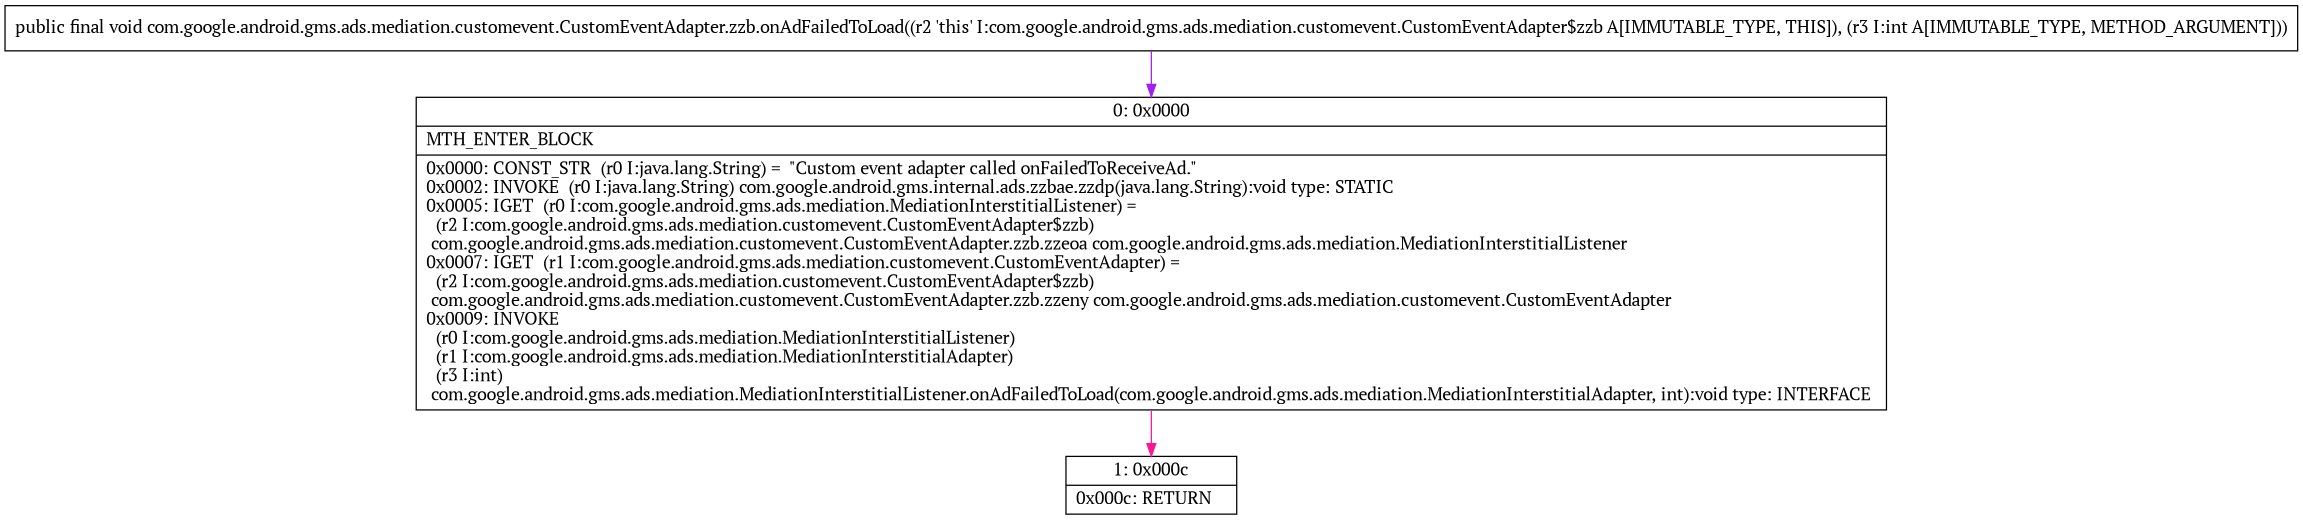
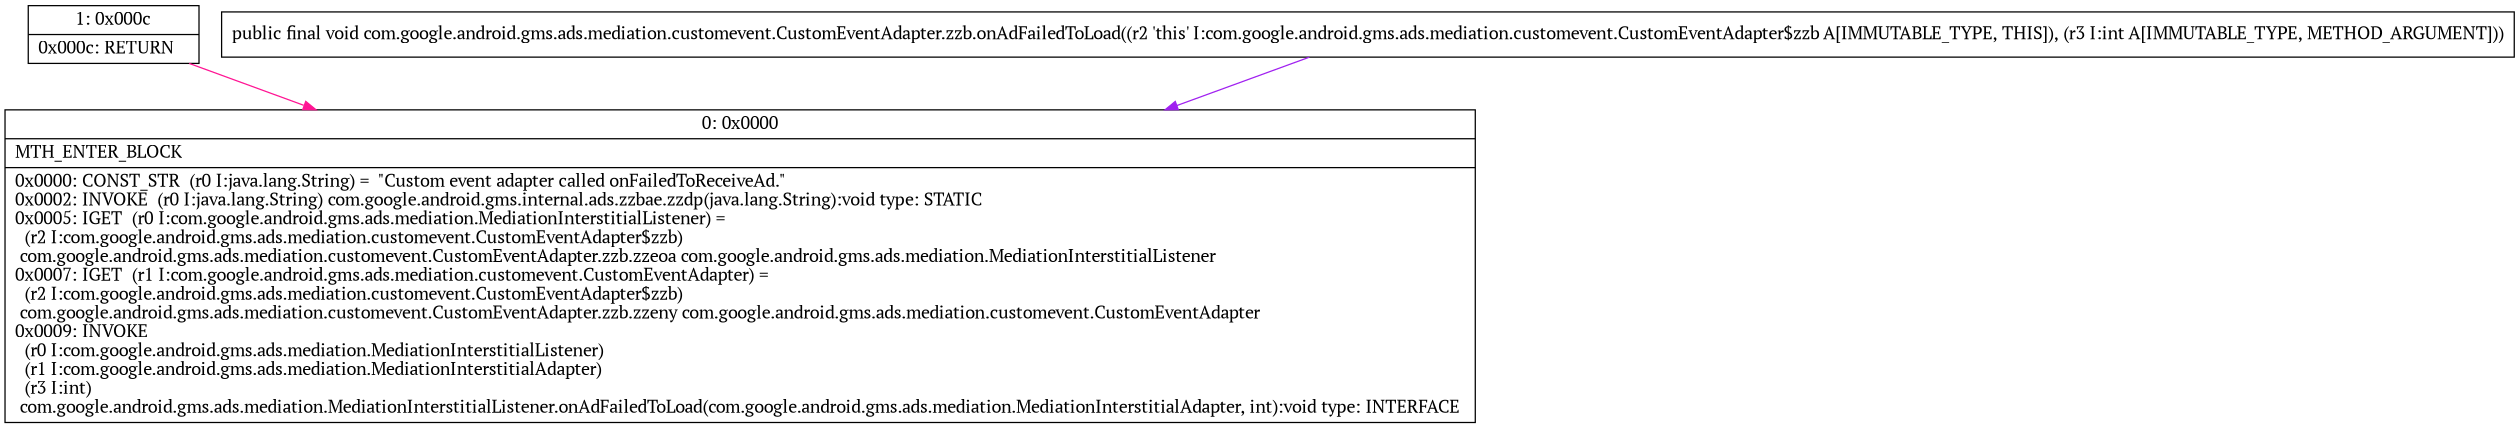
(1151, 427) -> (246, 84)
